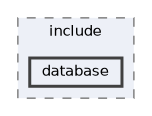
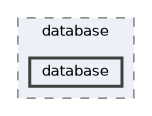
(76, 32) -> (76, 32)
